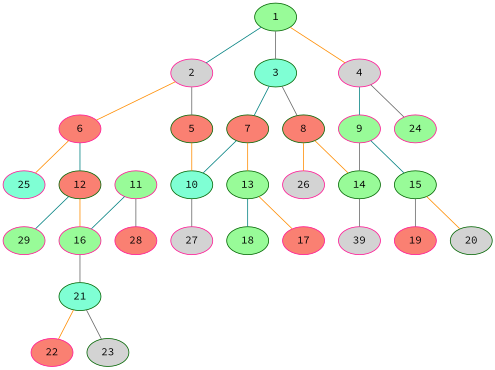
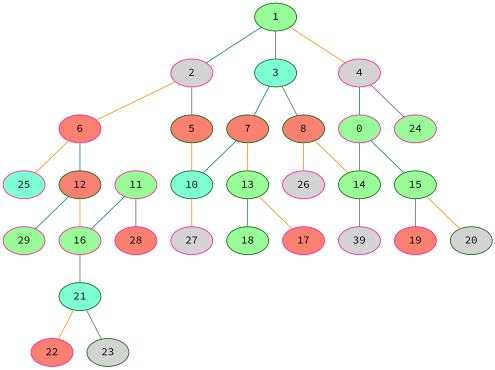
(359, 129) -> (359, 129)
(192, 213) -> (192, 213)
